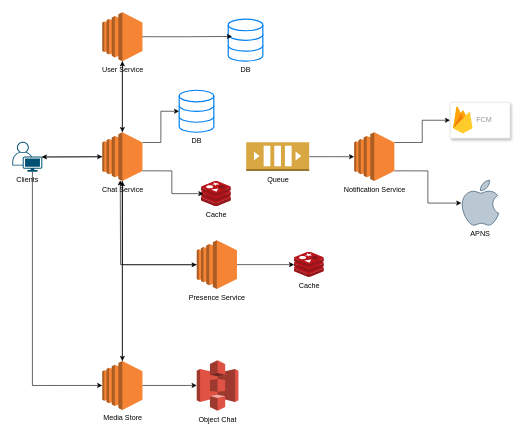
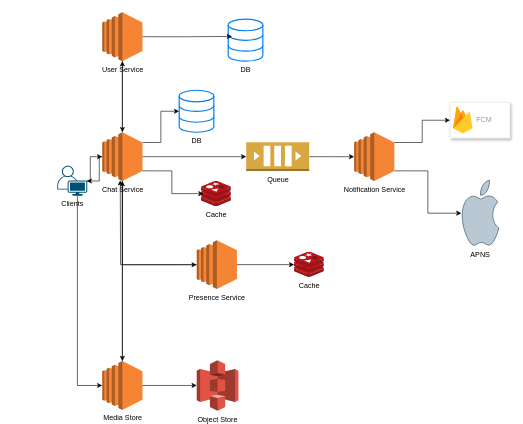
(27, 157) -> (72, 181)
none -> (240, 157)
(480, 203) -> (480, 213)
(218, 420) -> (218, 420)
